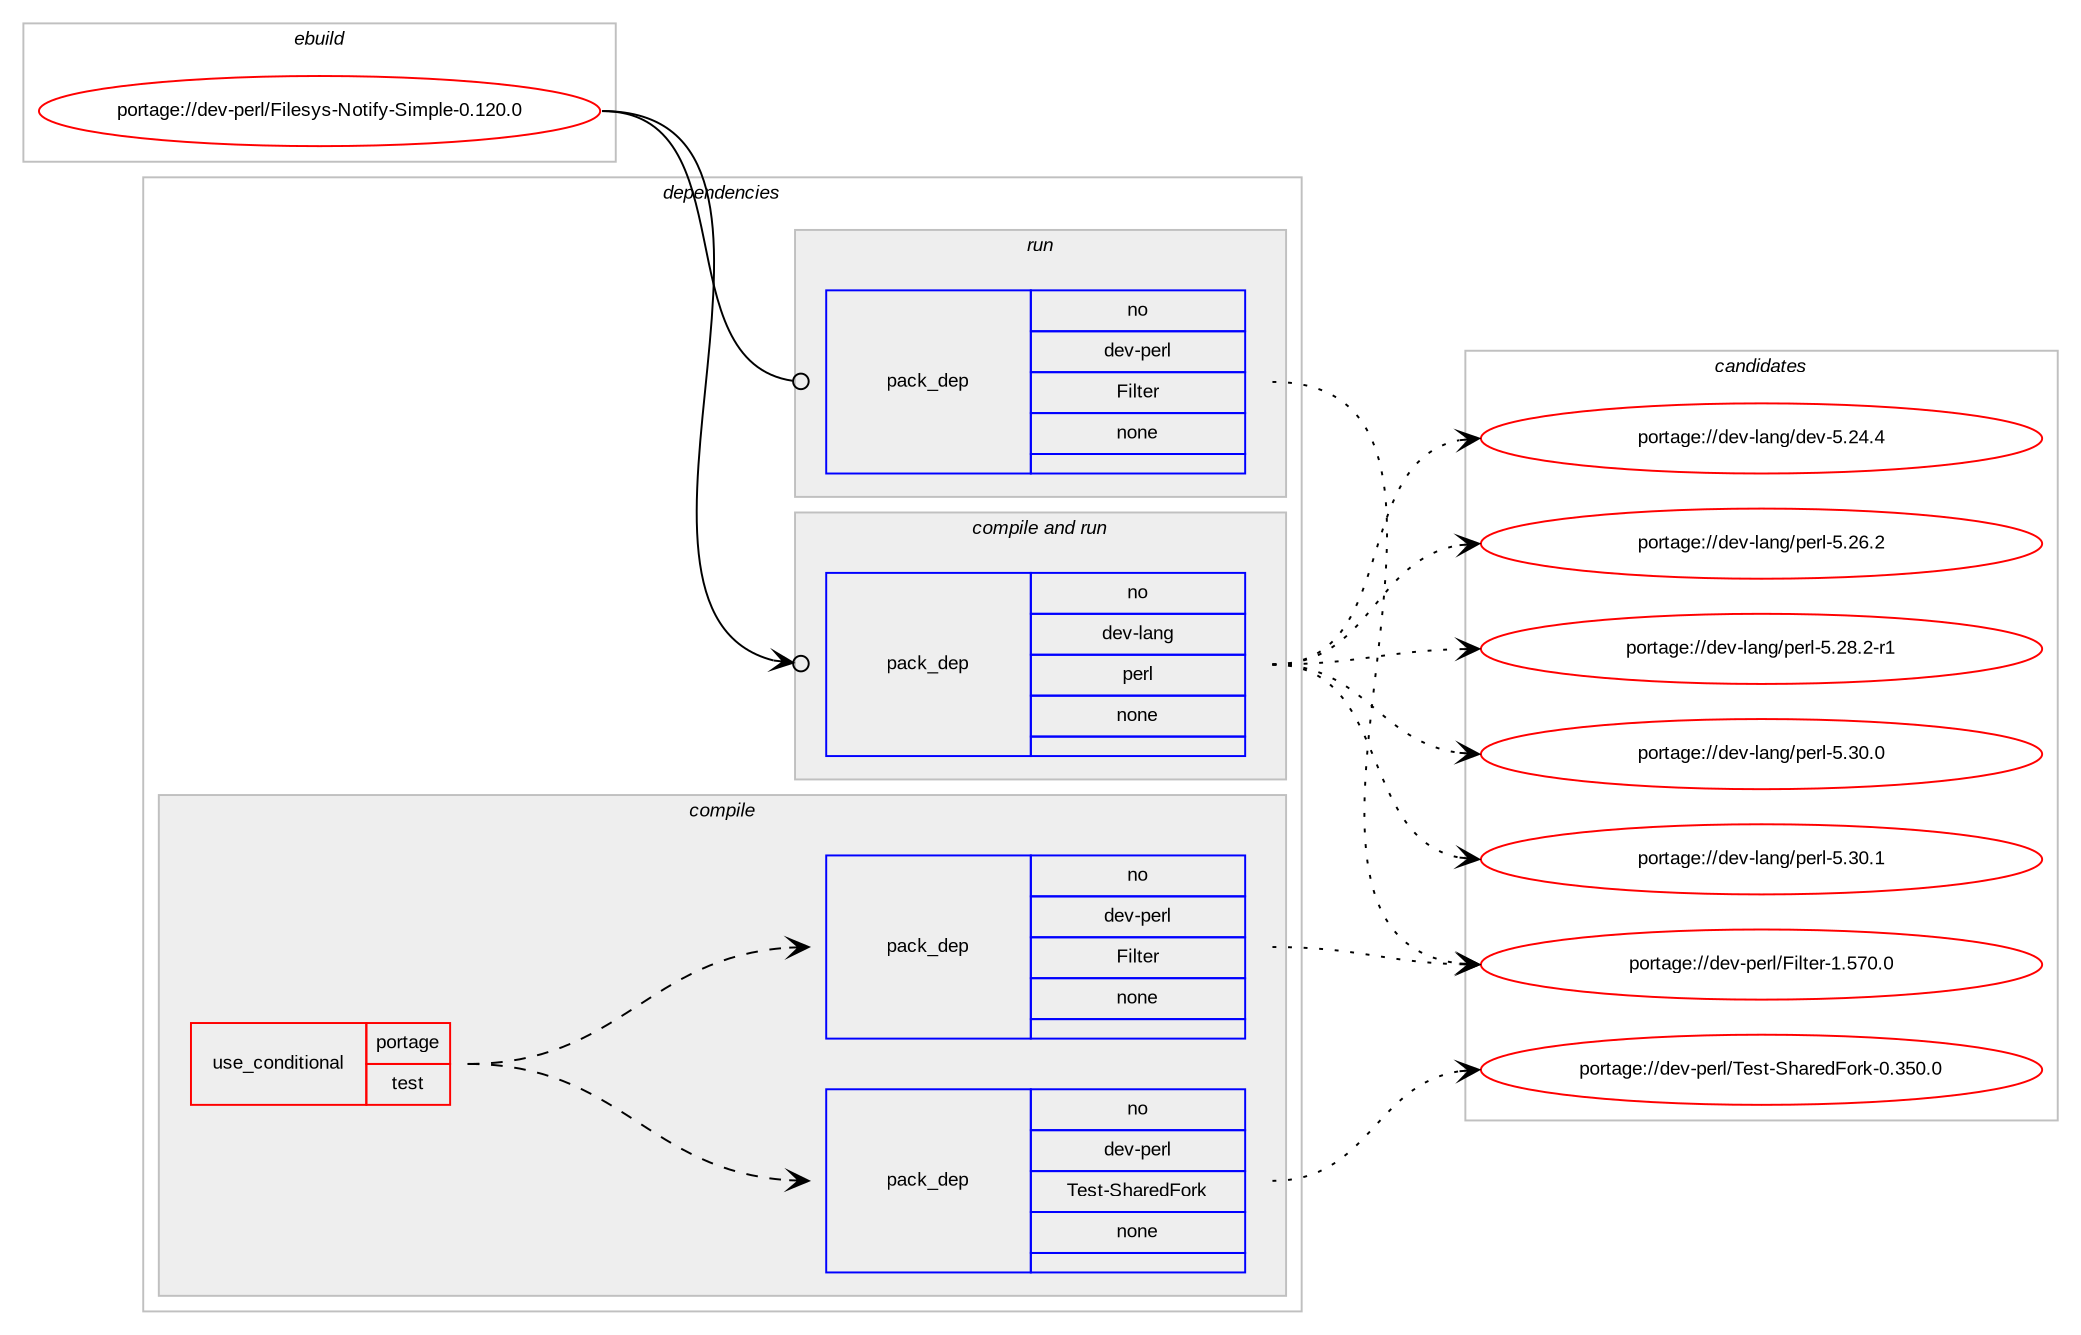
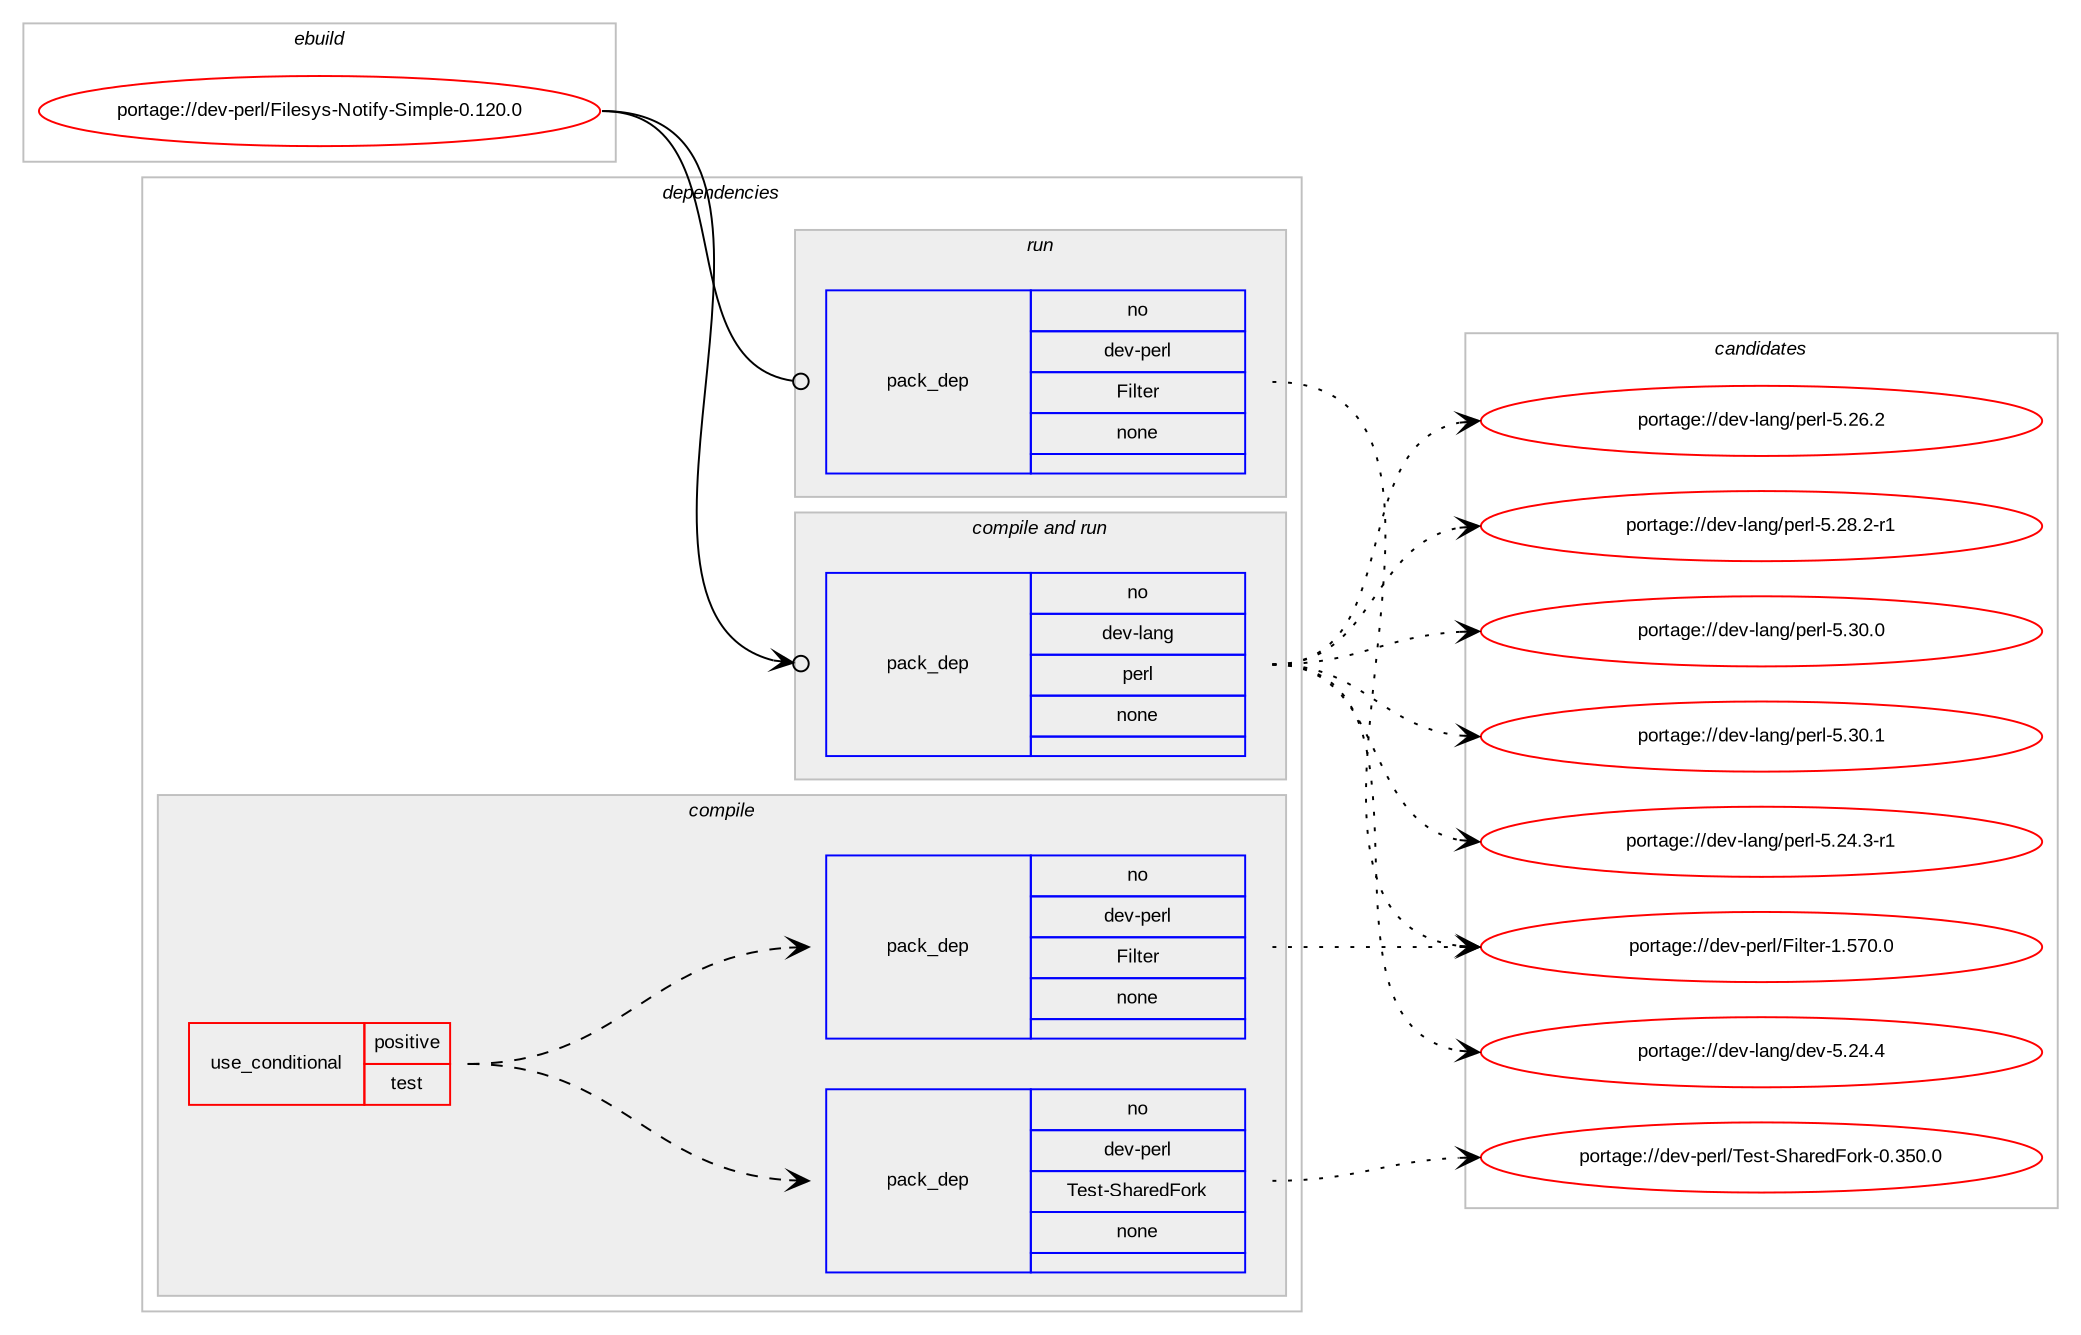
none -> (1762, 842)
(408, 1043) -> (407, 1043)
